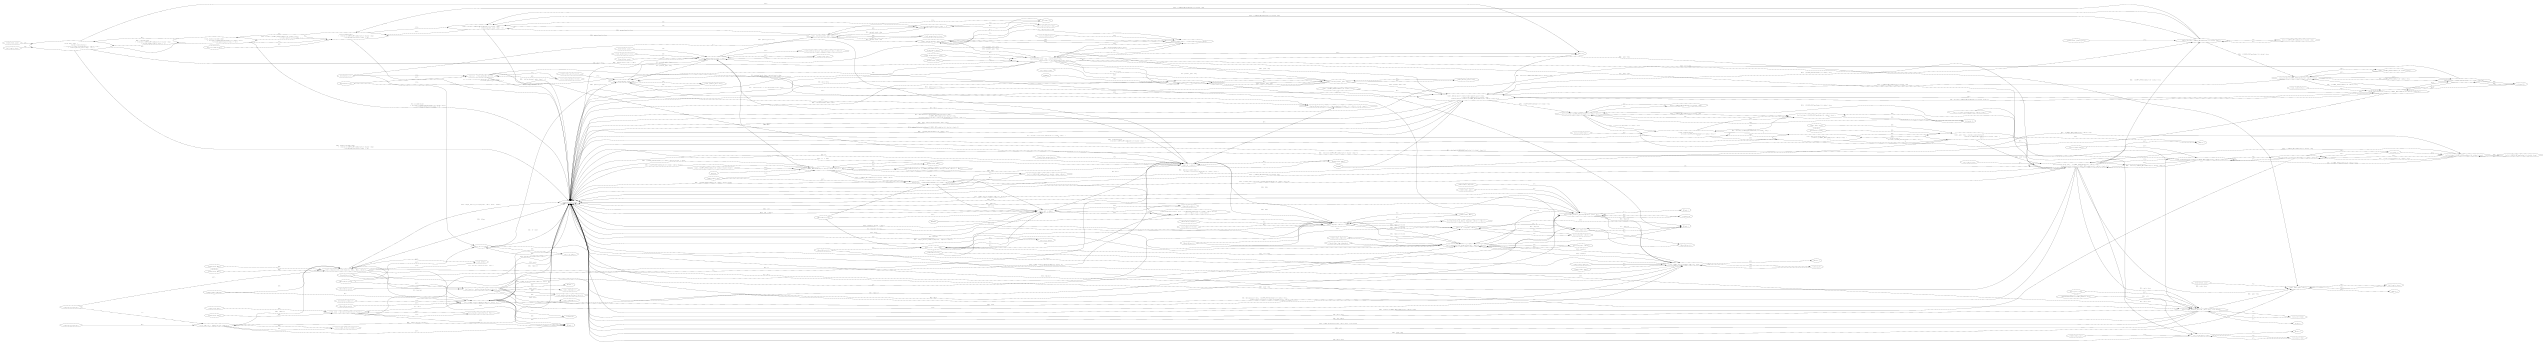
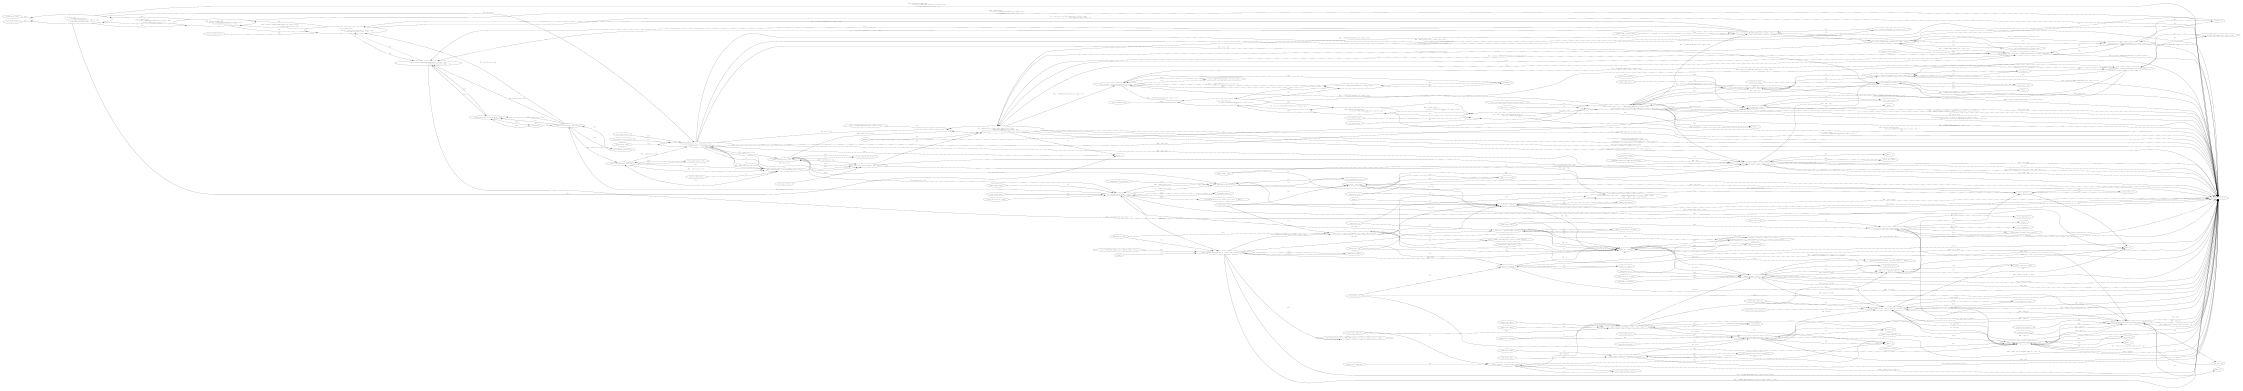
(1046, 75) -> none
(578, 137) -> (1725, 189)
